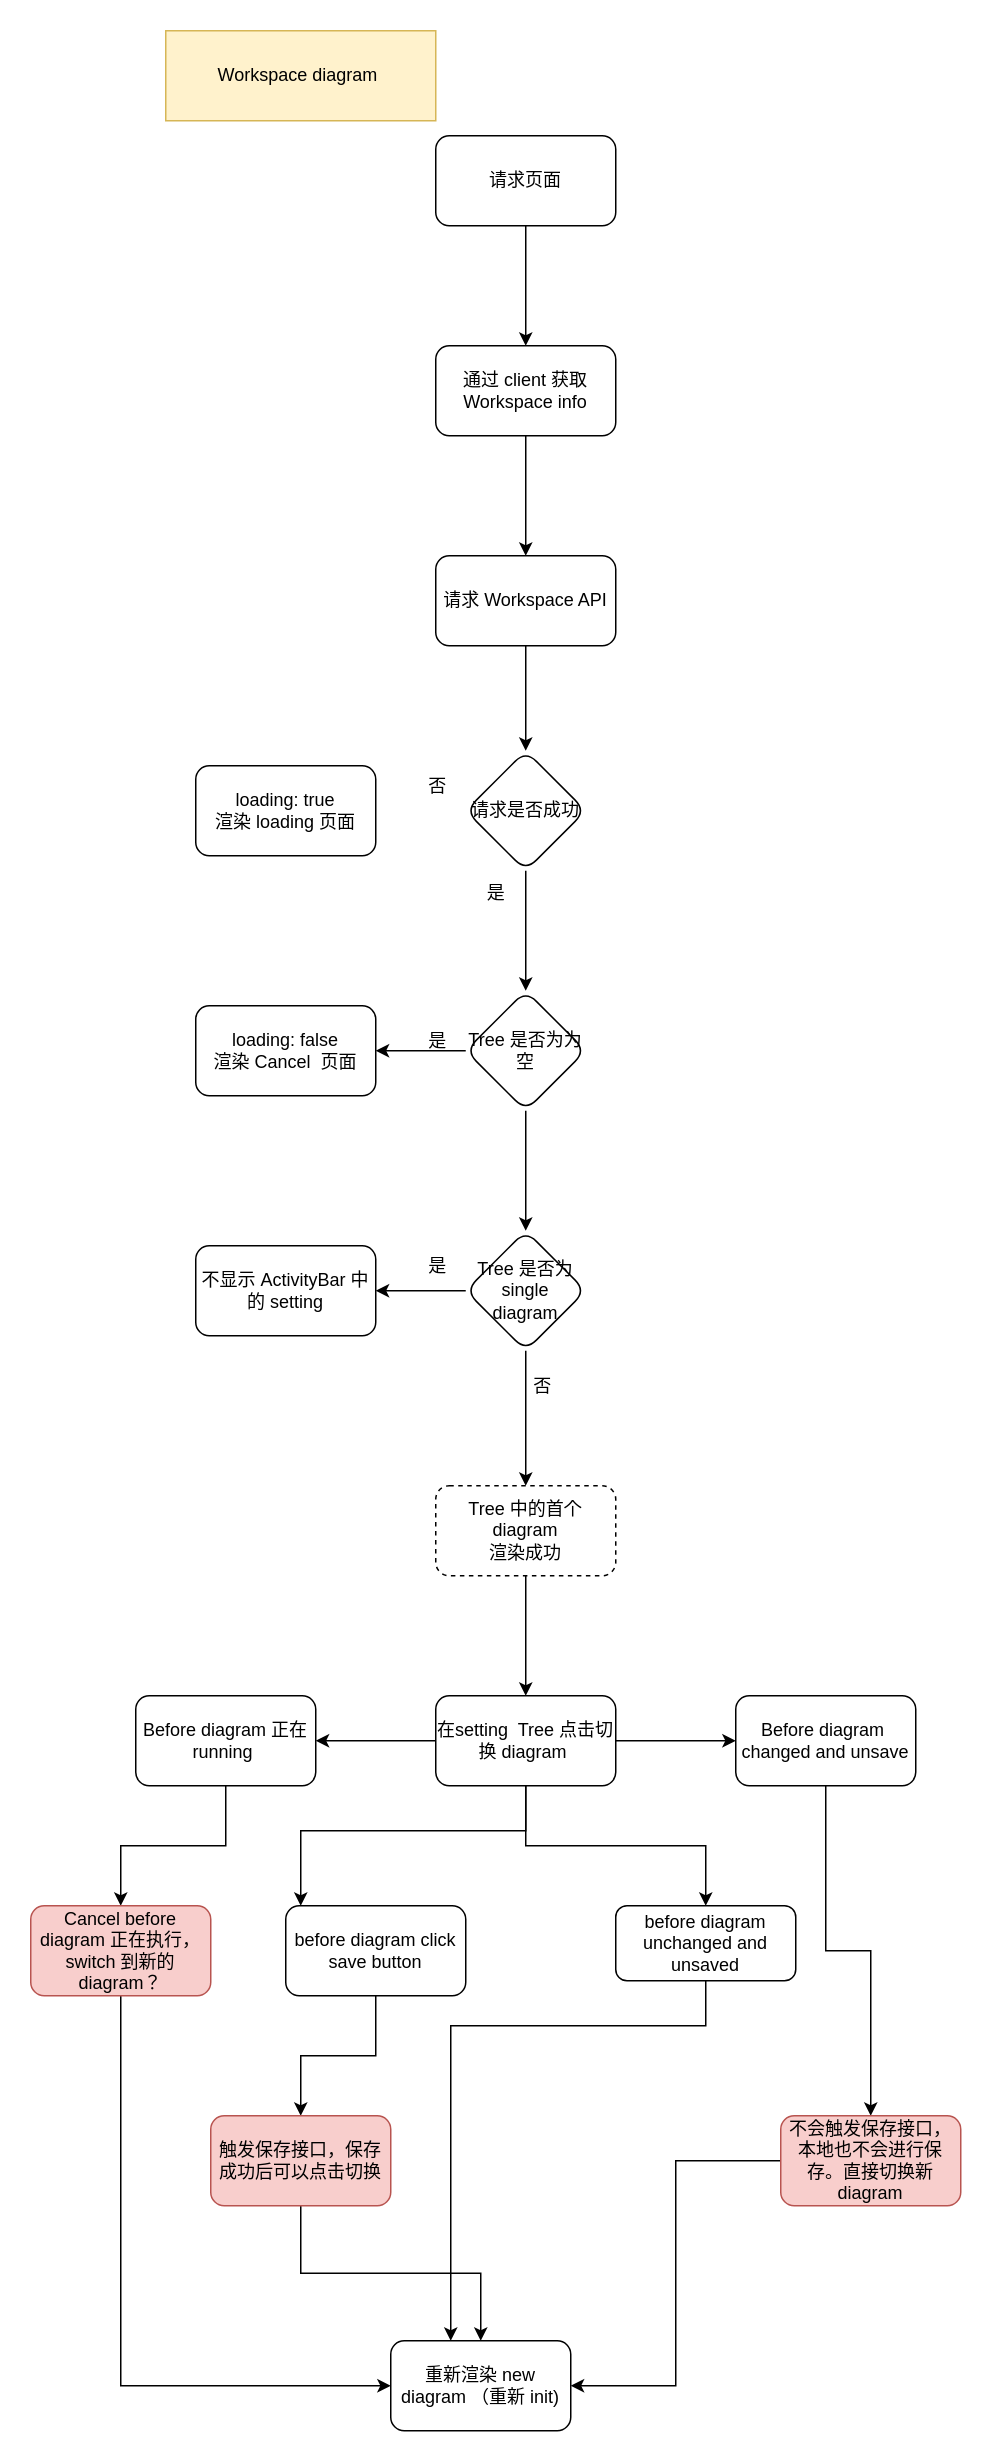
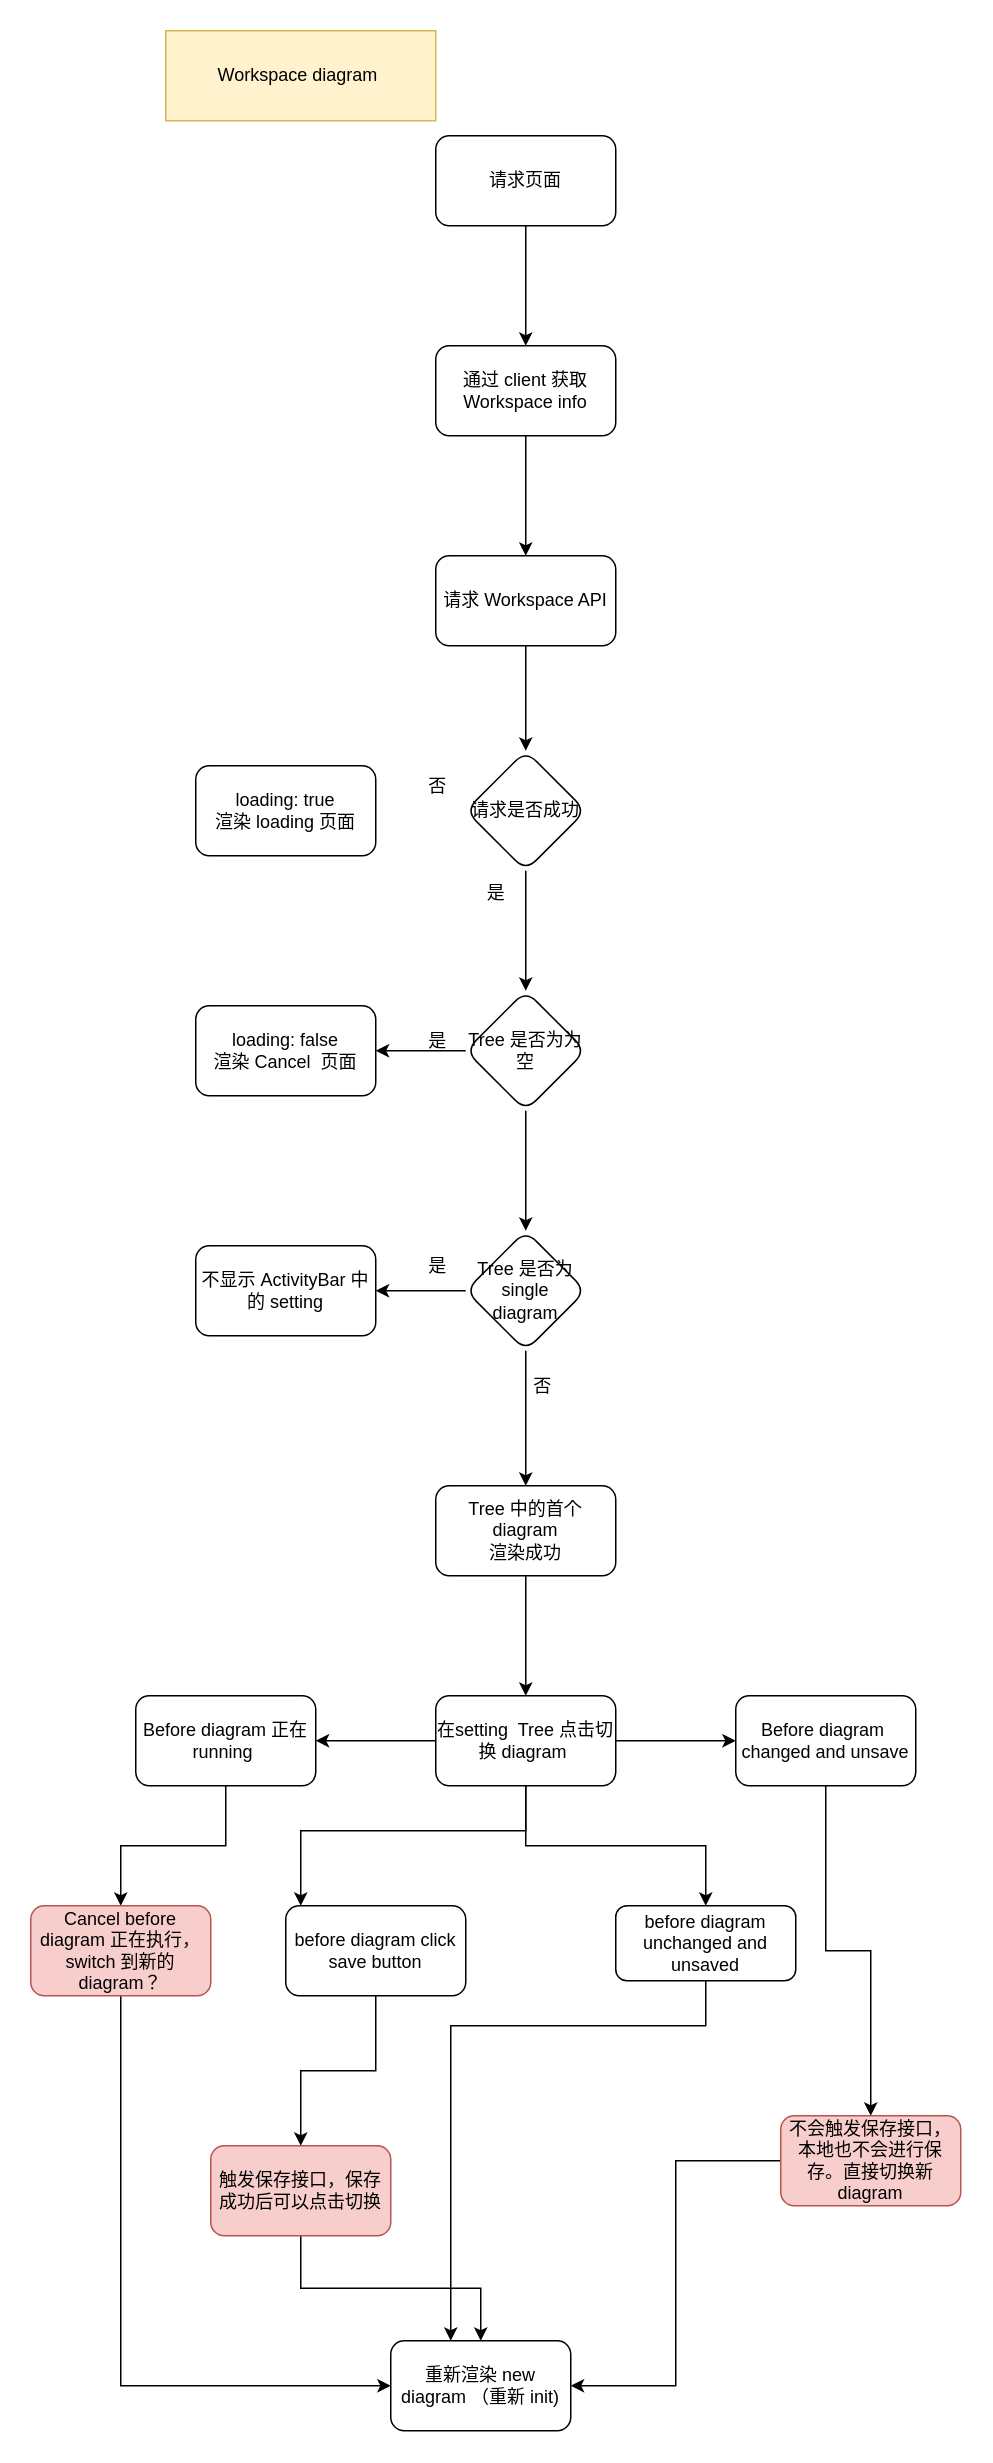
(526, 1531) -> (526, 1531)
(301, 2161) -> (301, 2191)
